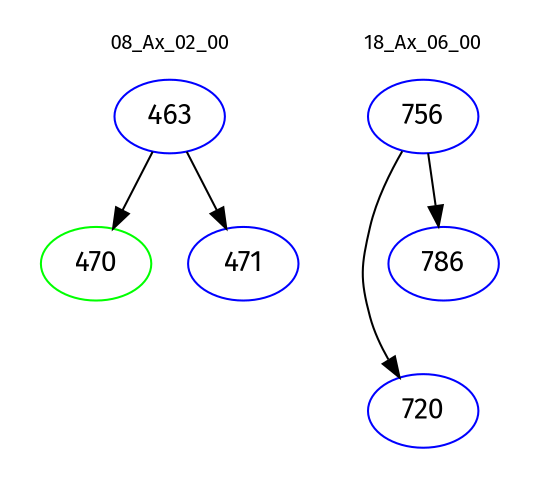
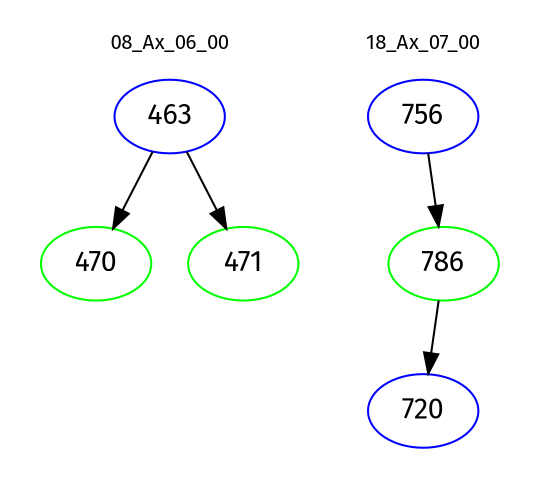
(170, 44) -> (170, 44)
(423, 44) -> (423, 44)
(365, 254) -> (435, 327)
(243, 264) -> (243, 264)
(444, 264) -> (444, 264)
